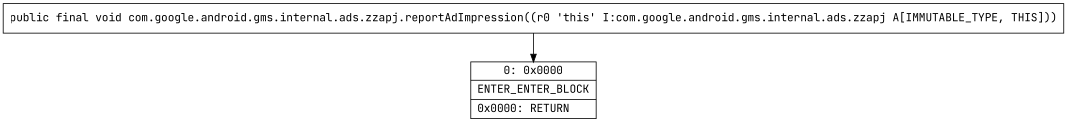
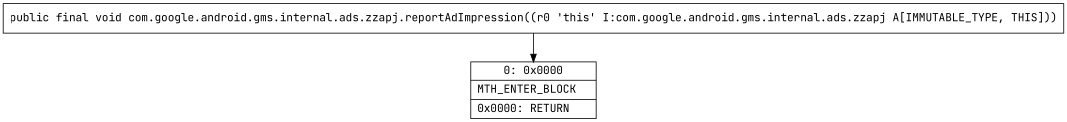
(533, 89) -> (527, 89)
